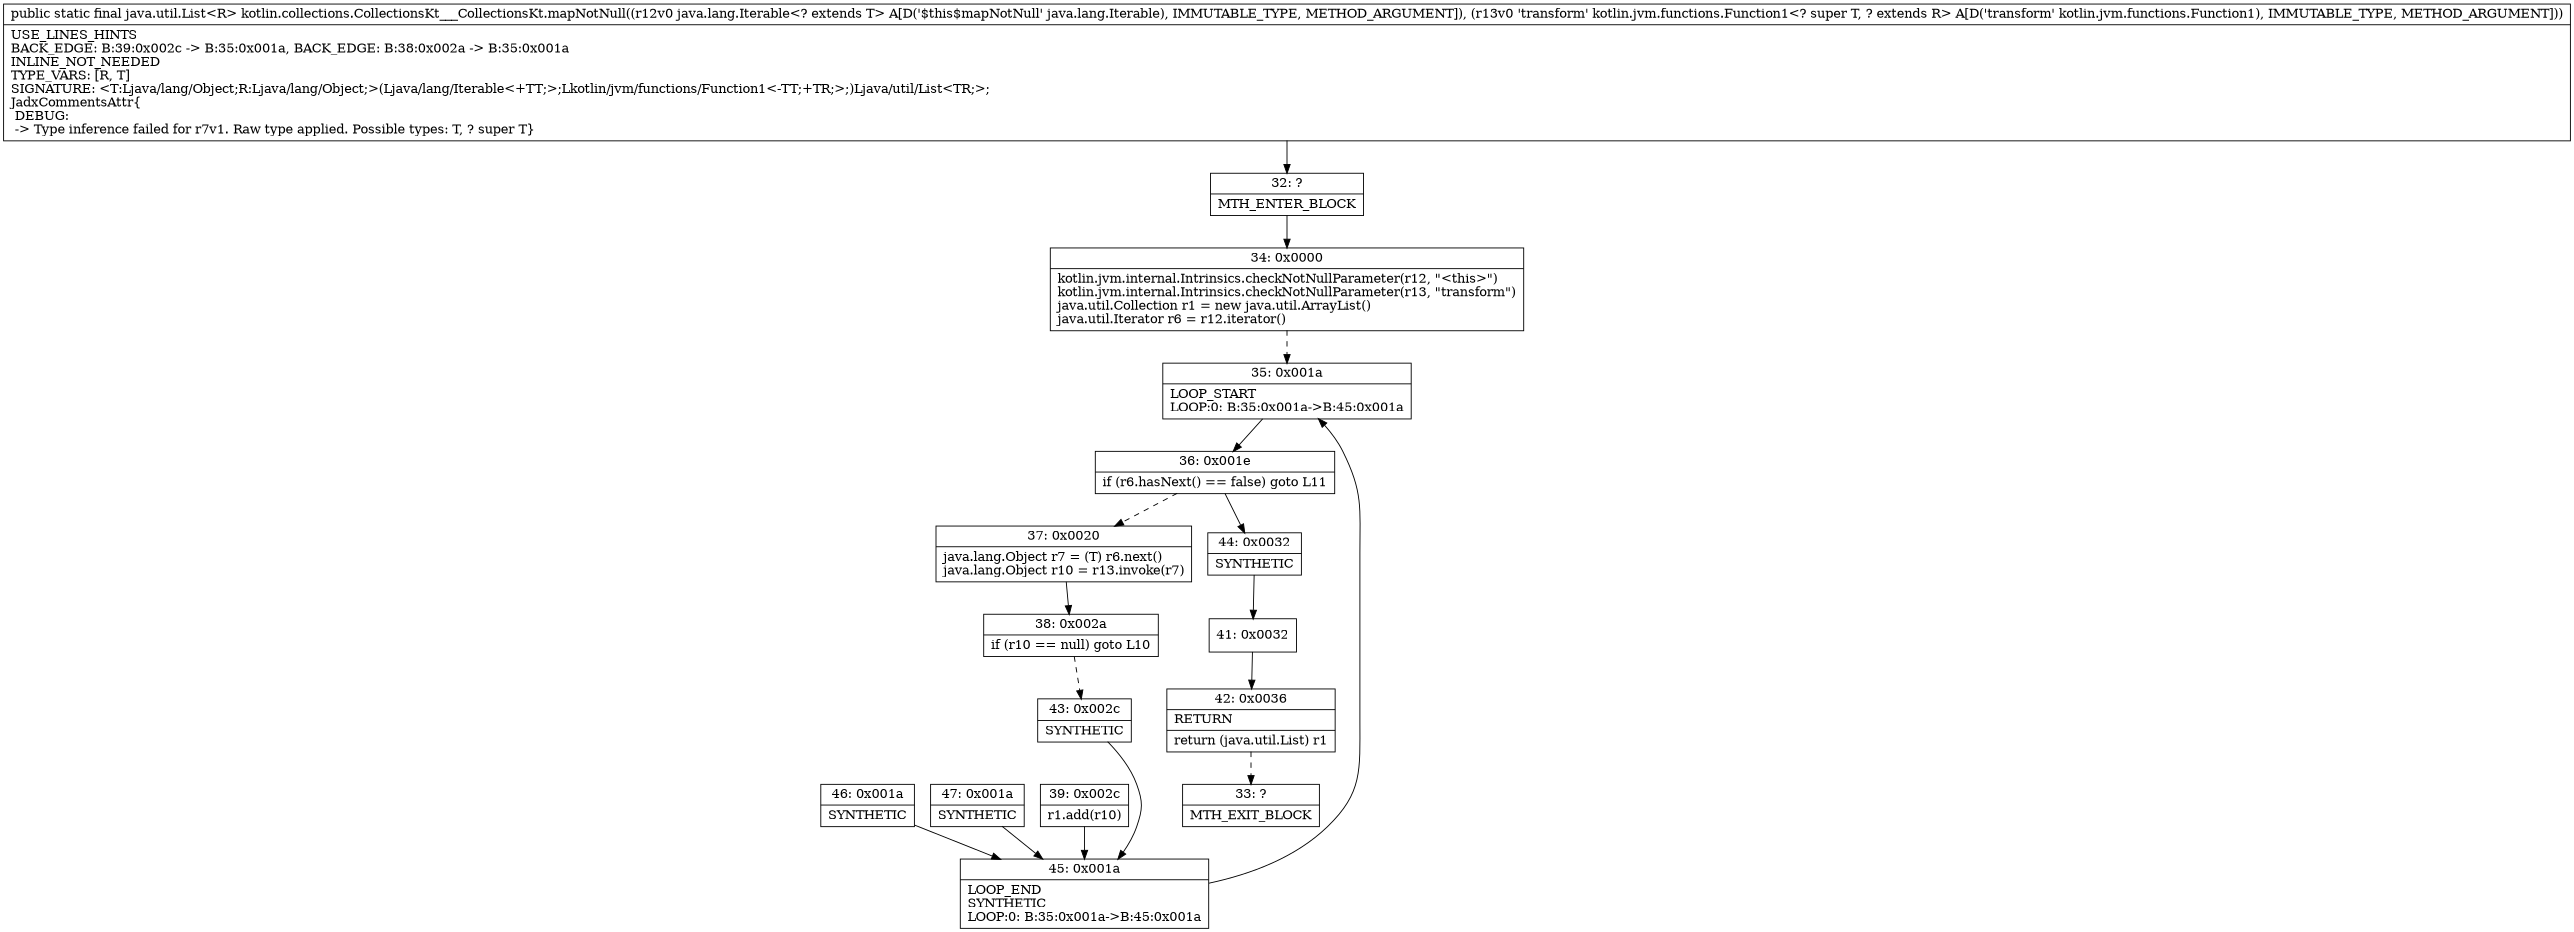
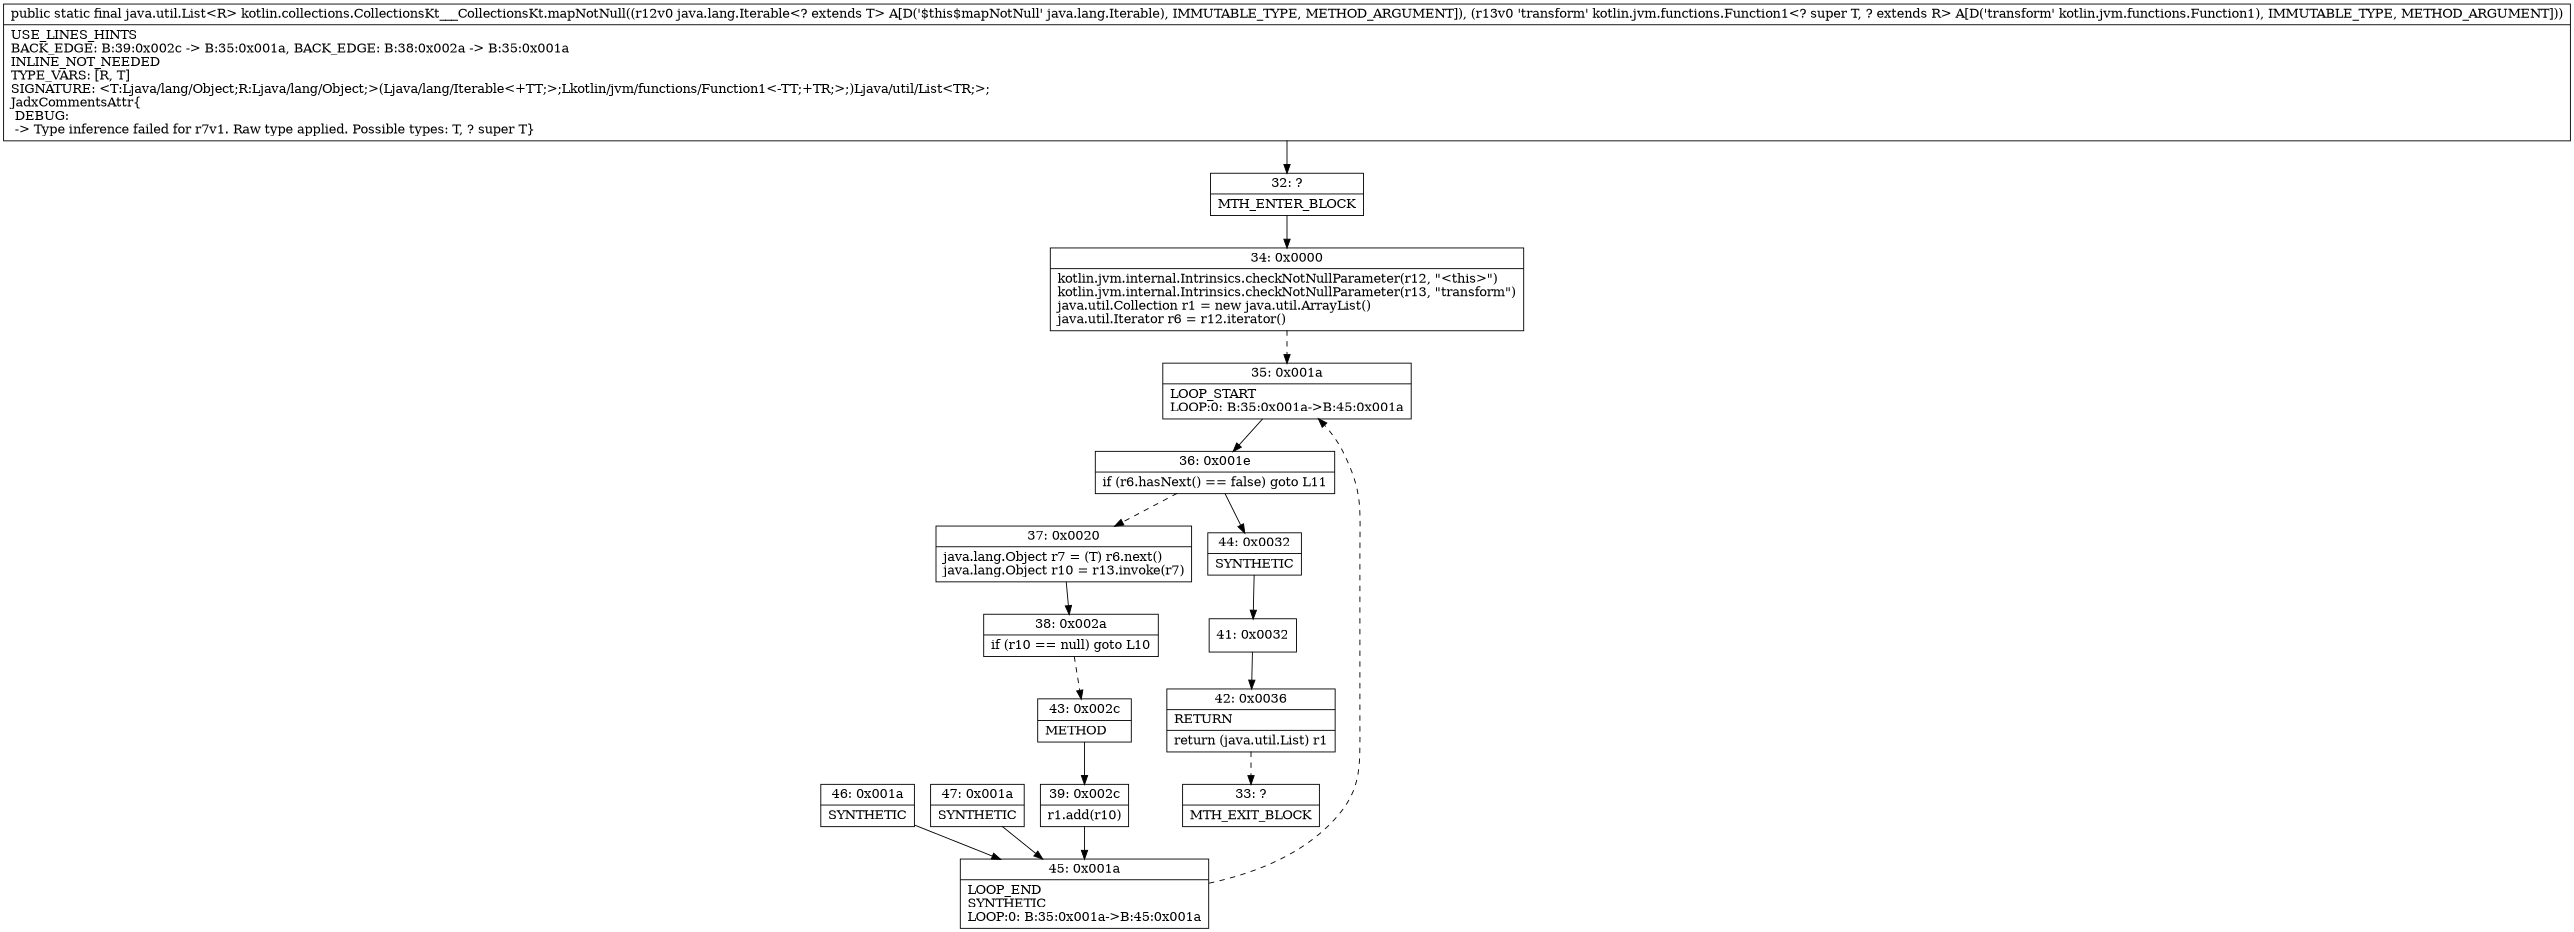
(1360, 693) -> (1360, 693)
(1084, 731) -> (1076, 731)
(1140, 794) -> (1084, 759)
